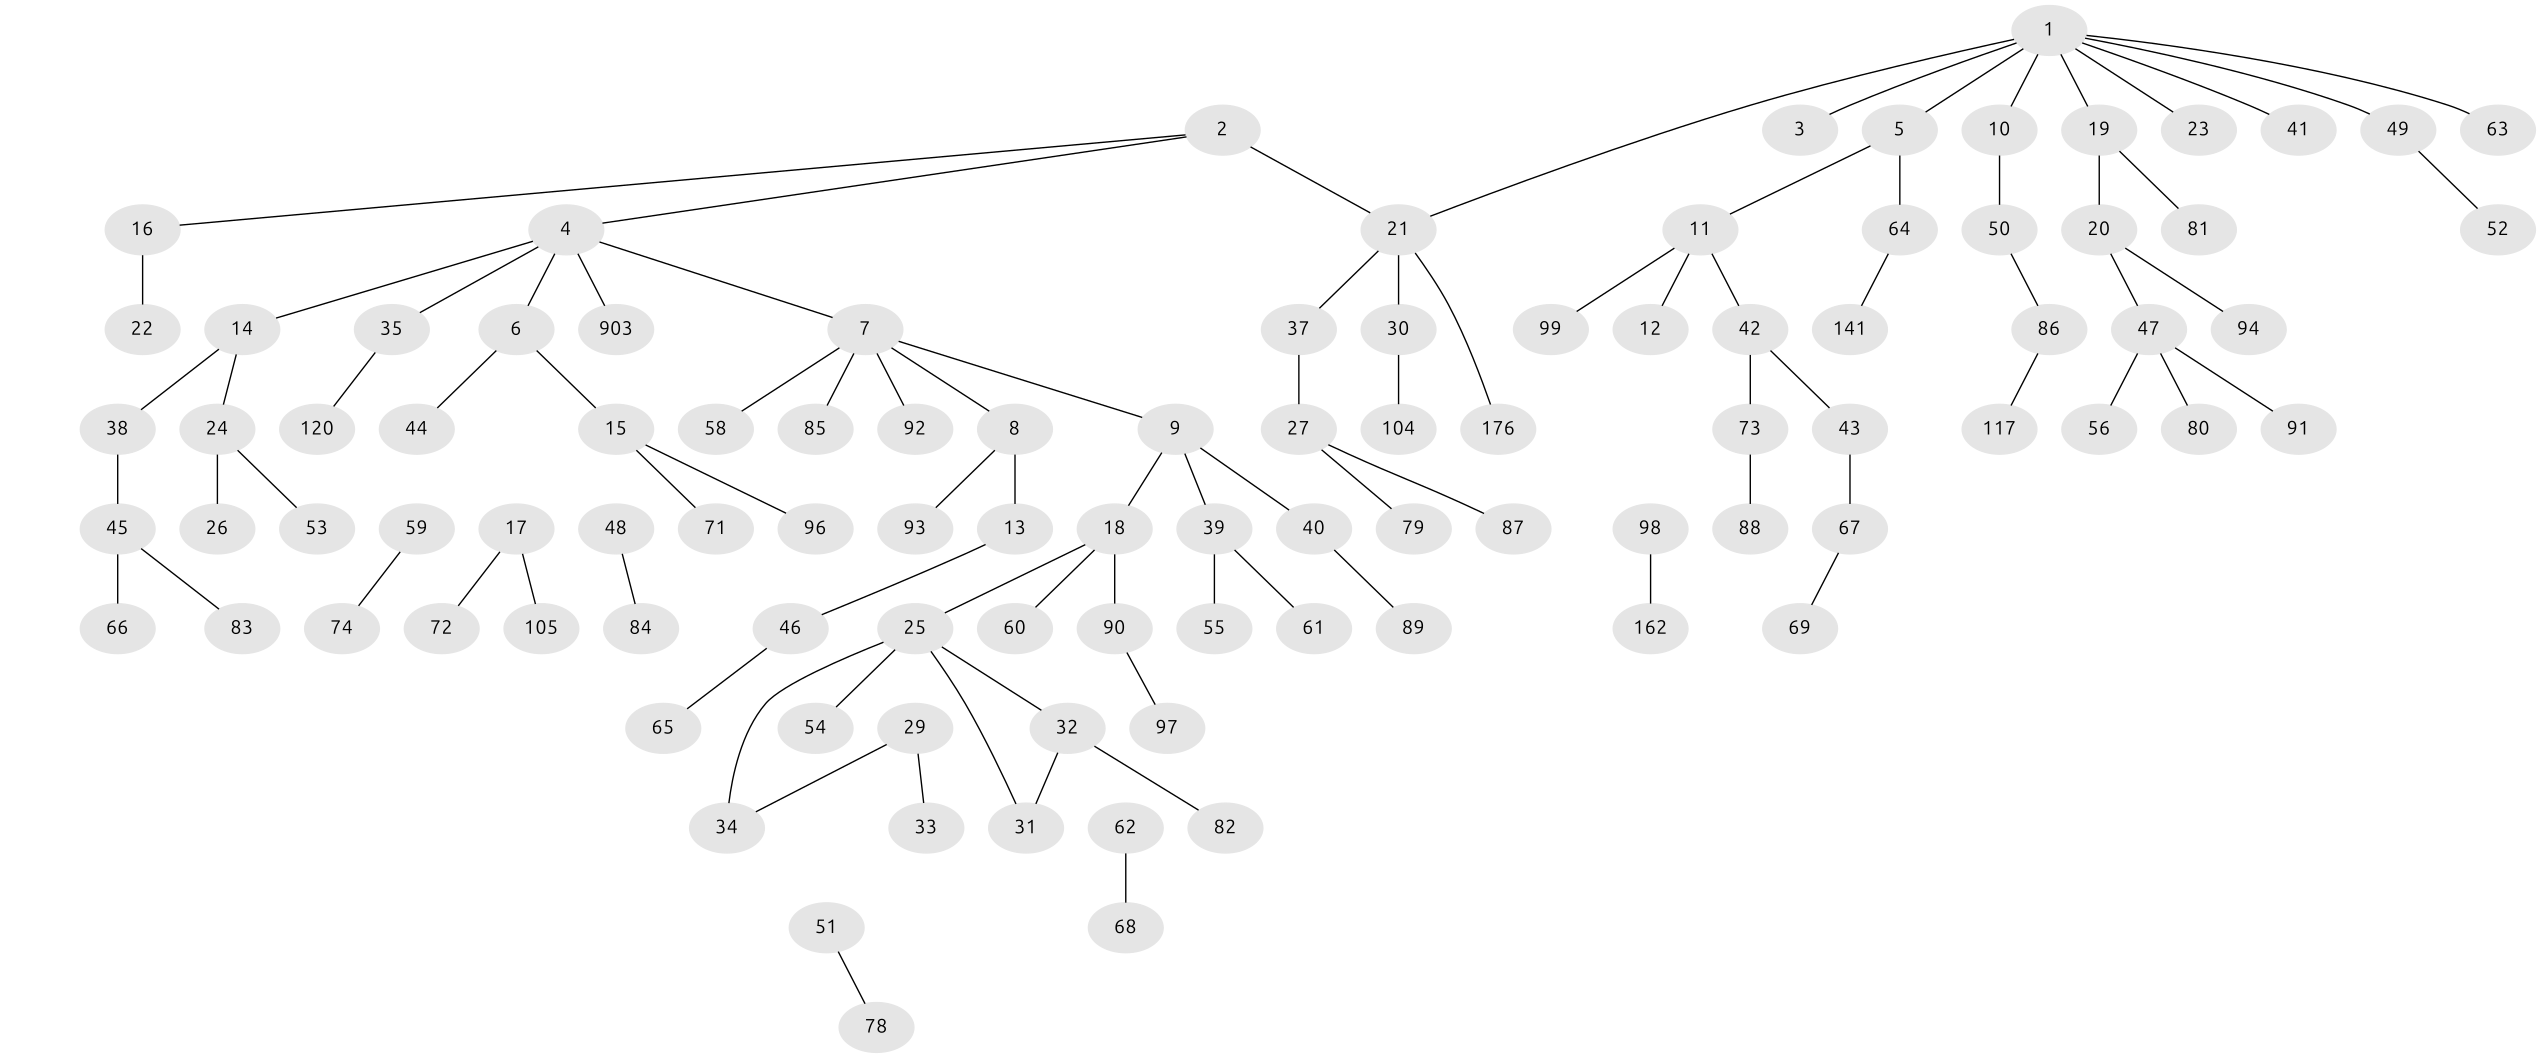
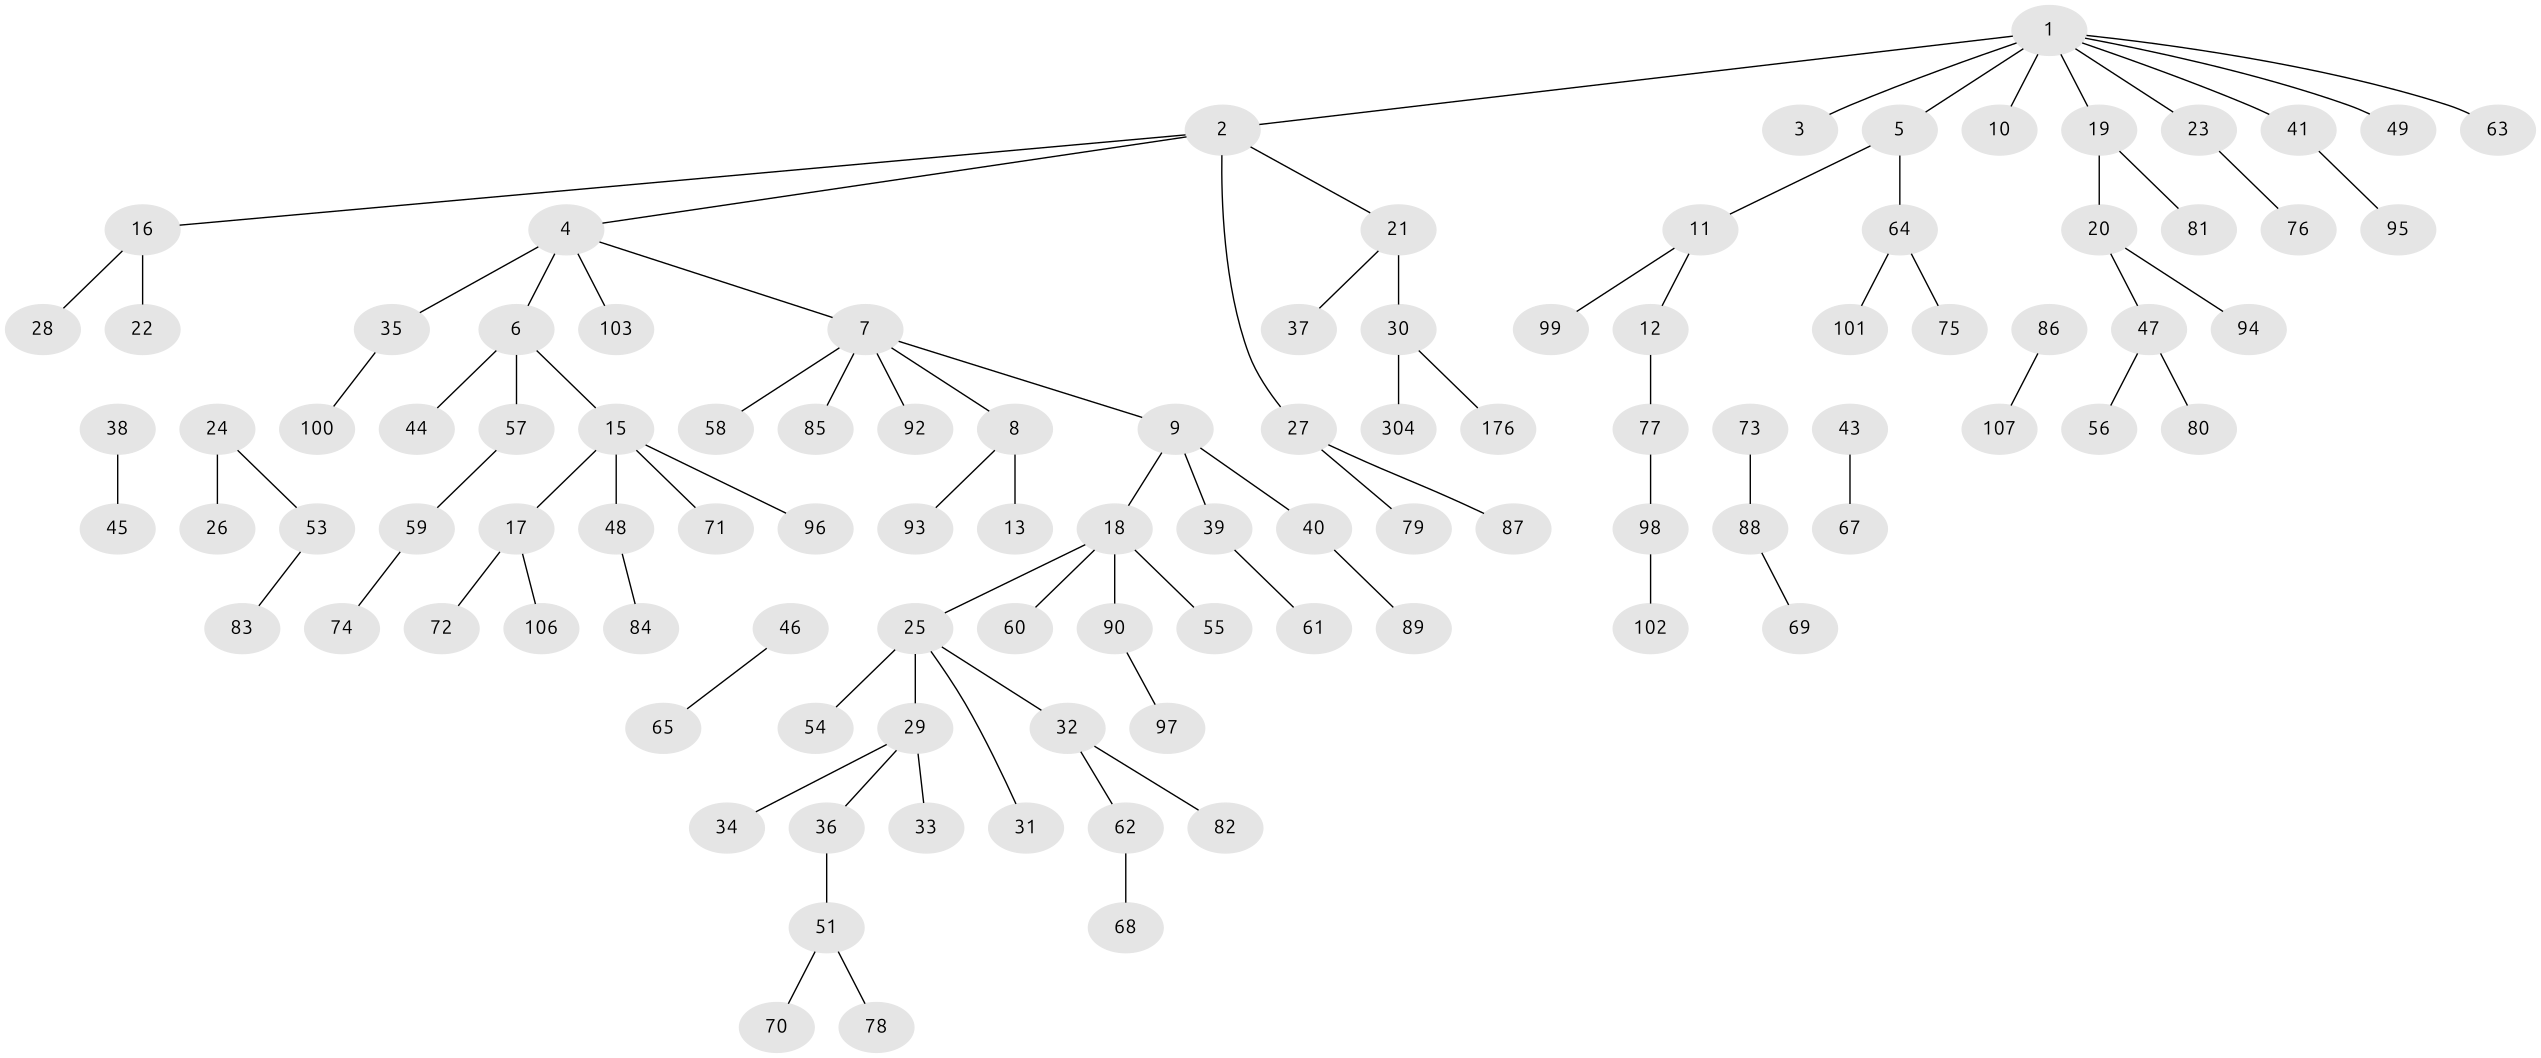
(1718, 115) -> (1636, 80)
(2000, 230) -> none
none -> (2299, 230)
none -> (2398, 230)
(2498, 230) -> none
(1459, 326) -> (1448, 379)
none -> (43, 330)
(242, 330) -> none
(616, 330) -> (616, 330)
(1750, 330) -> none
(1850, 330) -> (1850, 330)
none -> (1950, 330)
(1299, 380) -> (1231, 286)
(317, 429) -> (317, 429)
none -> (517, 429)
(1399, 429) -> (1399, 429)
none -> (1651, 429)
(2000, 429) -> (2000, 429)
(2299, 429) -> none
none -> (567, 479)
none -> (616, 479)
(180, 579) -> (280, 579)
(1214, 579) -> (1164, 579)
(1825, 579) -> (1775, 579)
(904, 580) -> none
(118, 629) -> none
(541, 629) -> (541, 629)
(1651, 629) -> (1651, 629)
(775, 695) -> (915, 679)
(1047, 778) -> (1097, 778)
none -> (827, 828)
none -> (777, 1027)
